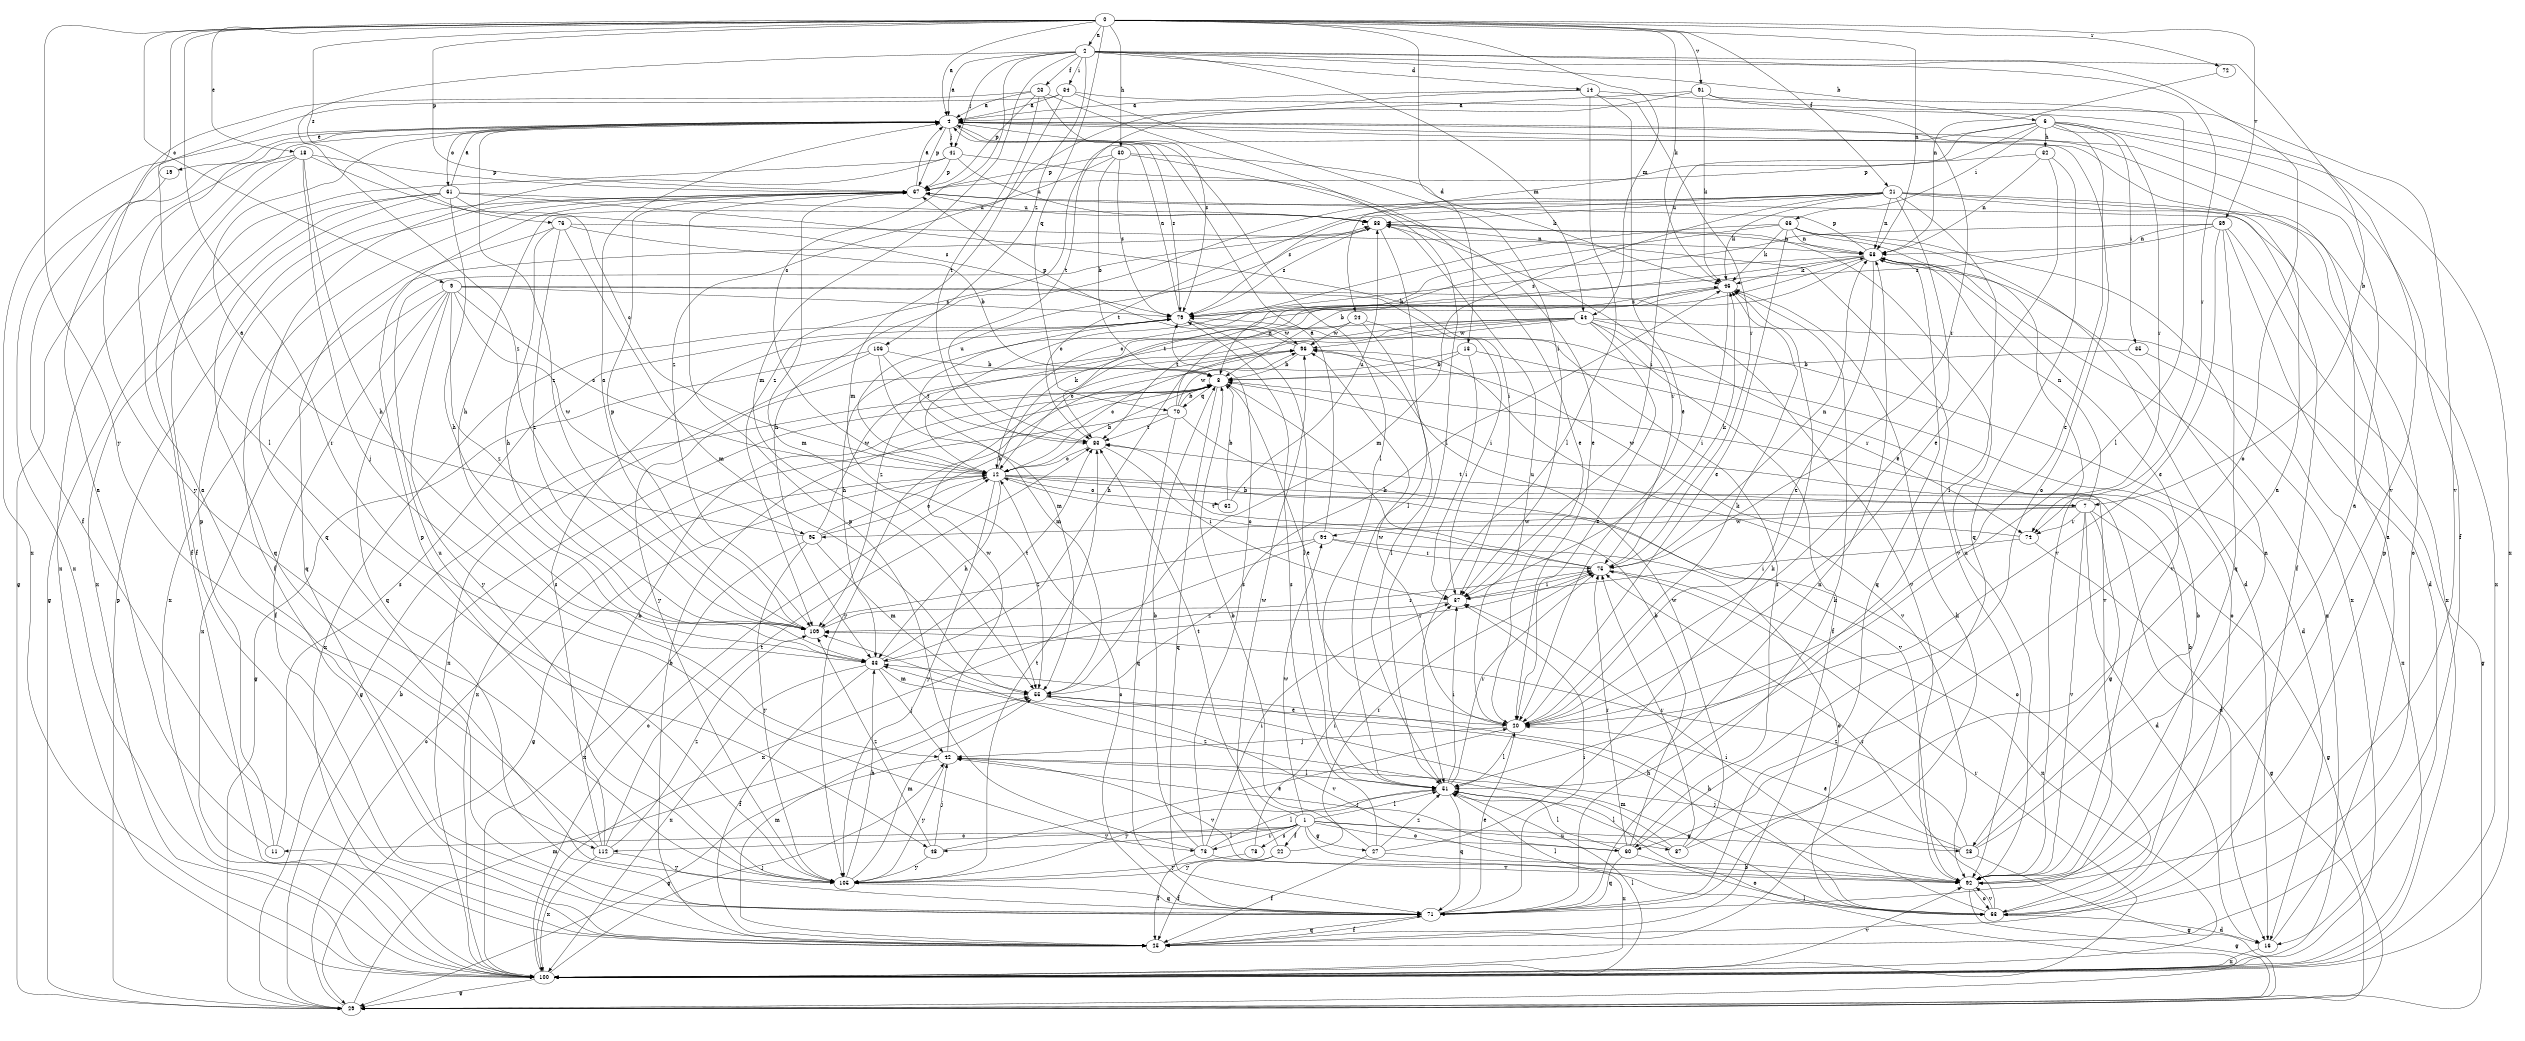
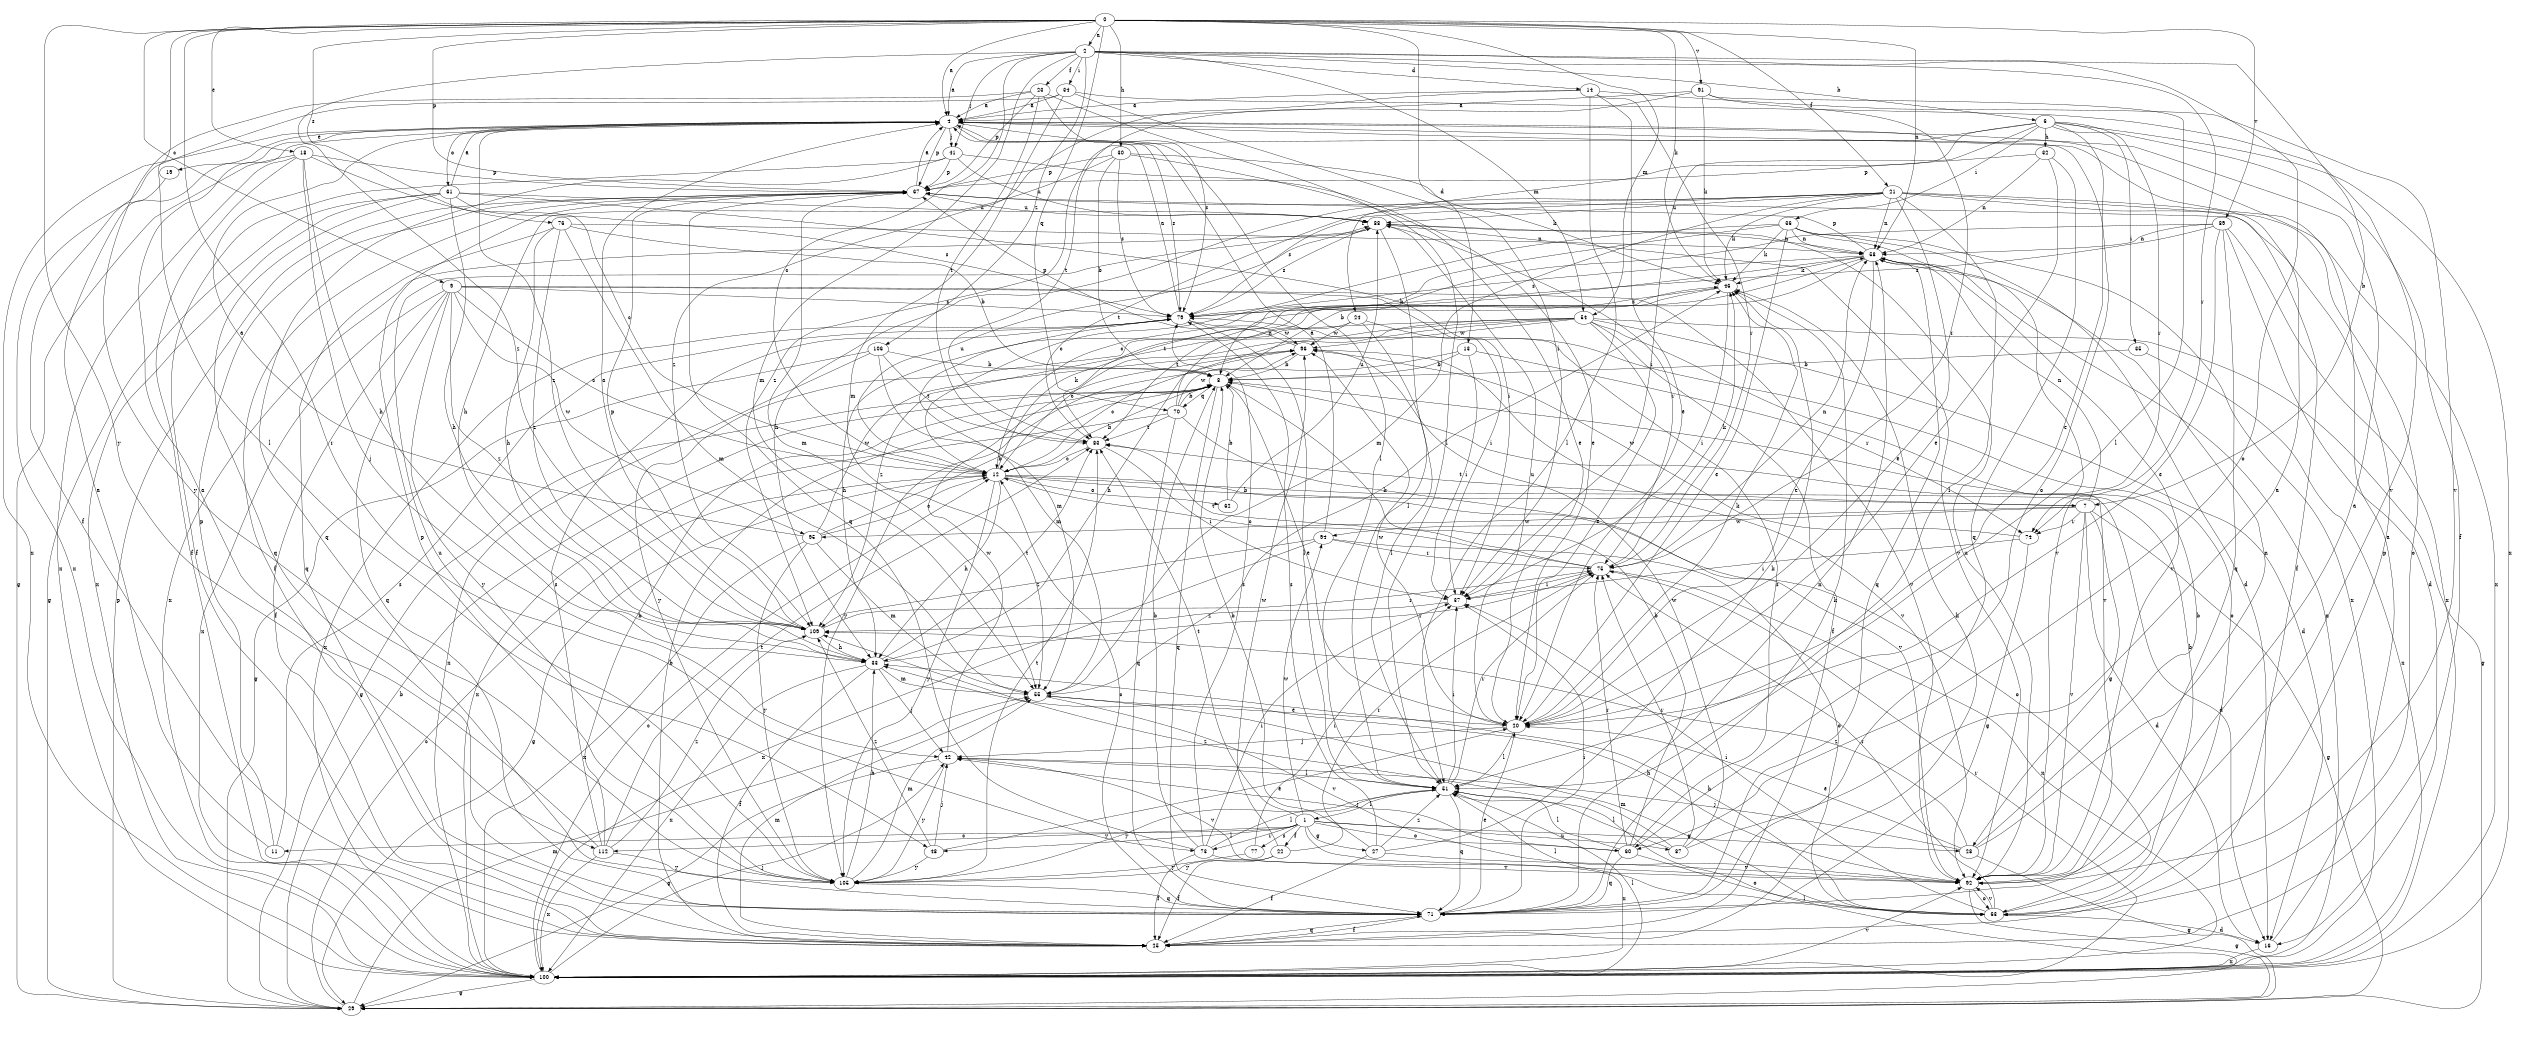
(2226, 71) -> none
(851, 522) -> (851, 522)
none -> (840, 651)
(1377, 806) -> (1373, 801)
(1254, 852) -> (1254, 852)
(1747, 868) -> (1747, 868)
(1655, 1005) -> (1834, 867)
